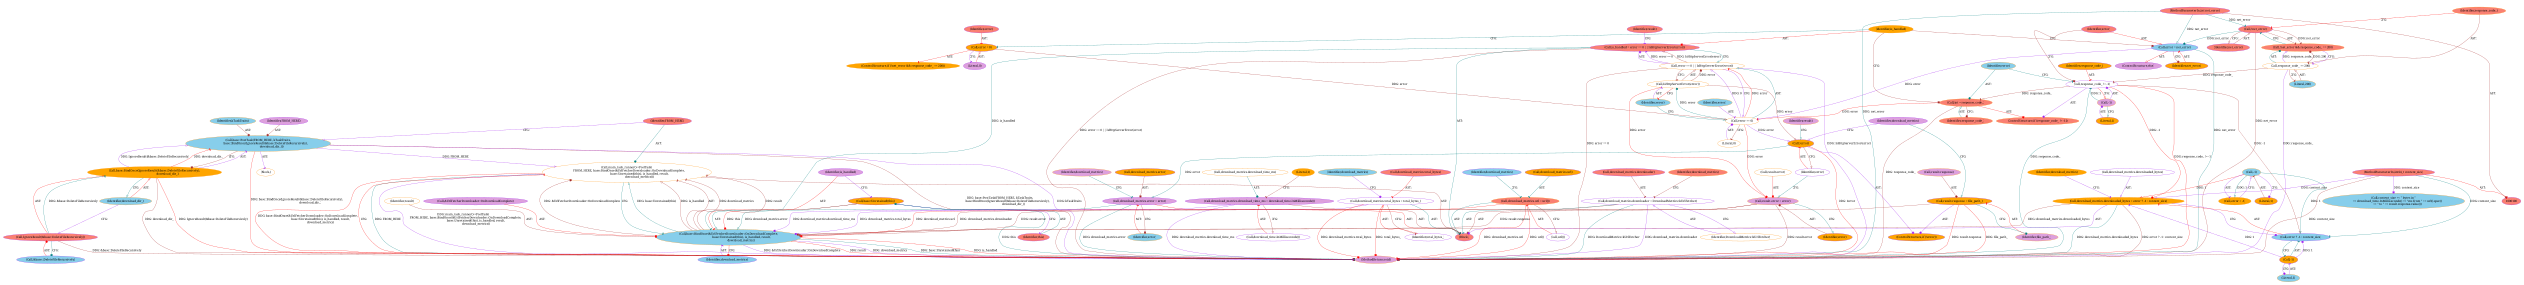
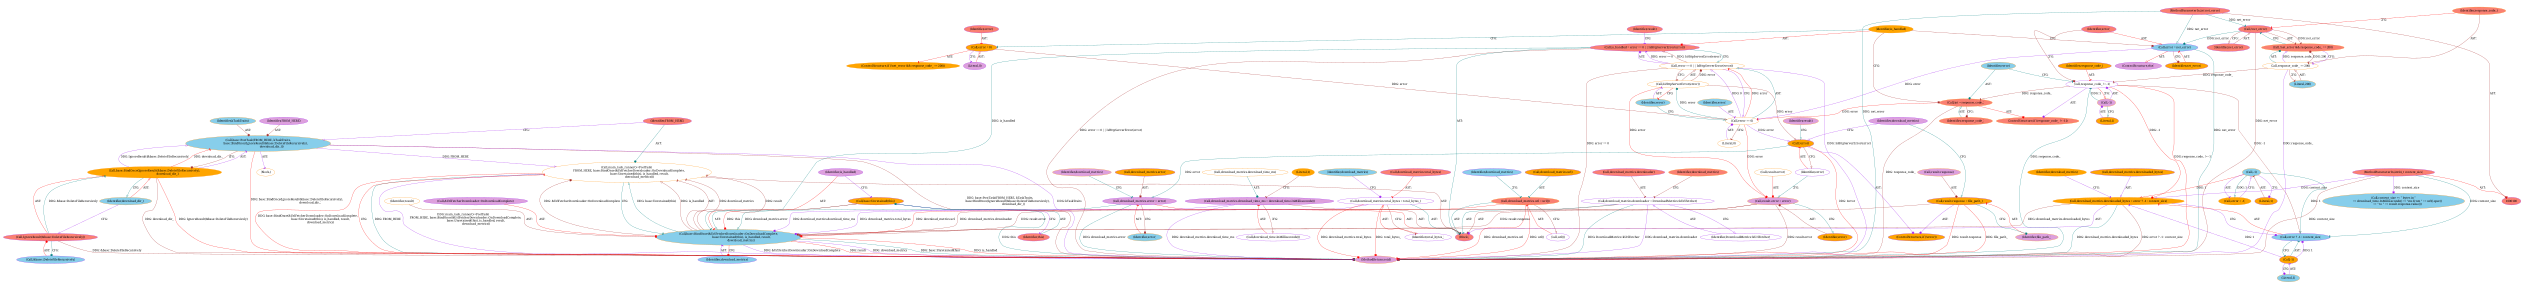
(2132, 172) -> (2132, 172)
(1741, 237) -> (1741, 237)
